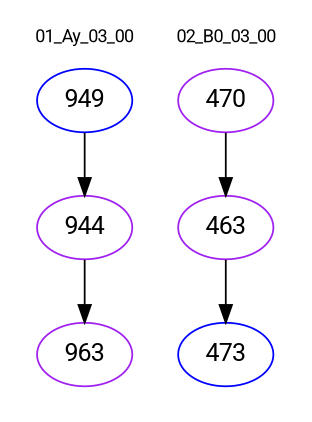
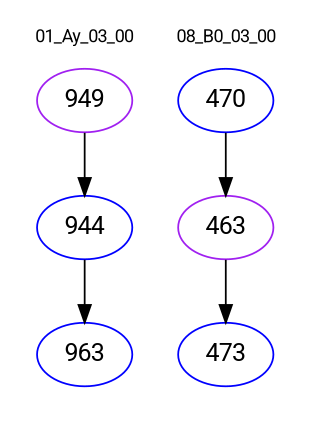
(227, 38) -> (227, 38)
(85, 101) -> (85, 101)
(226, 101) -> (226, 101)
(85, 228) -> (85, 228)
(85, 355) -> (85, 355)
